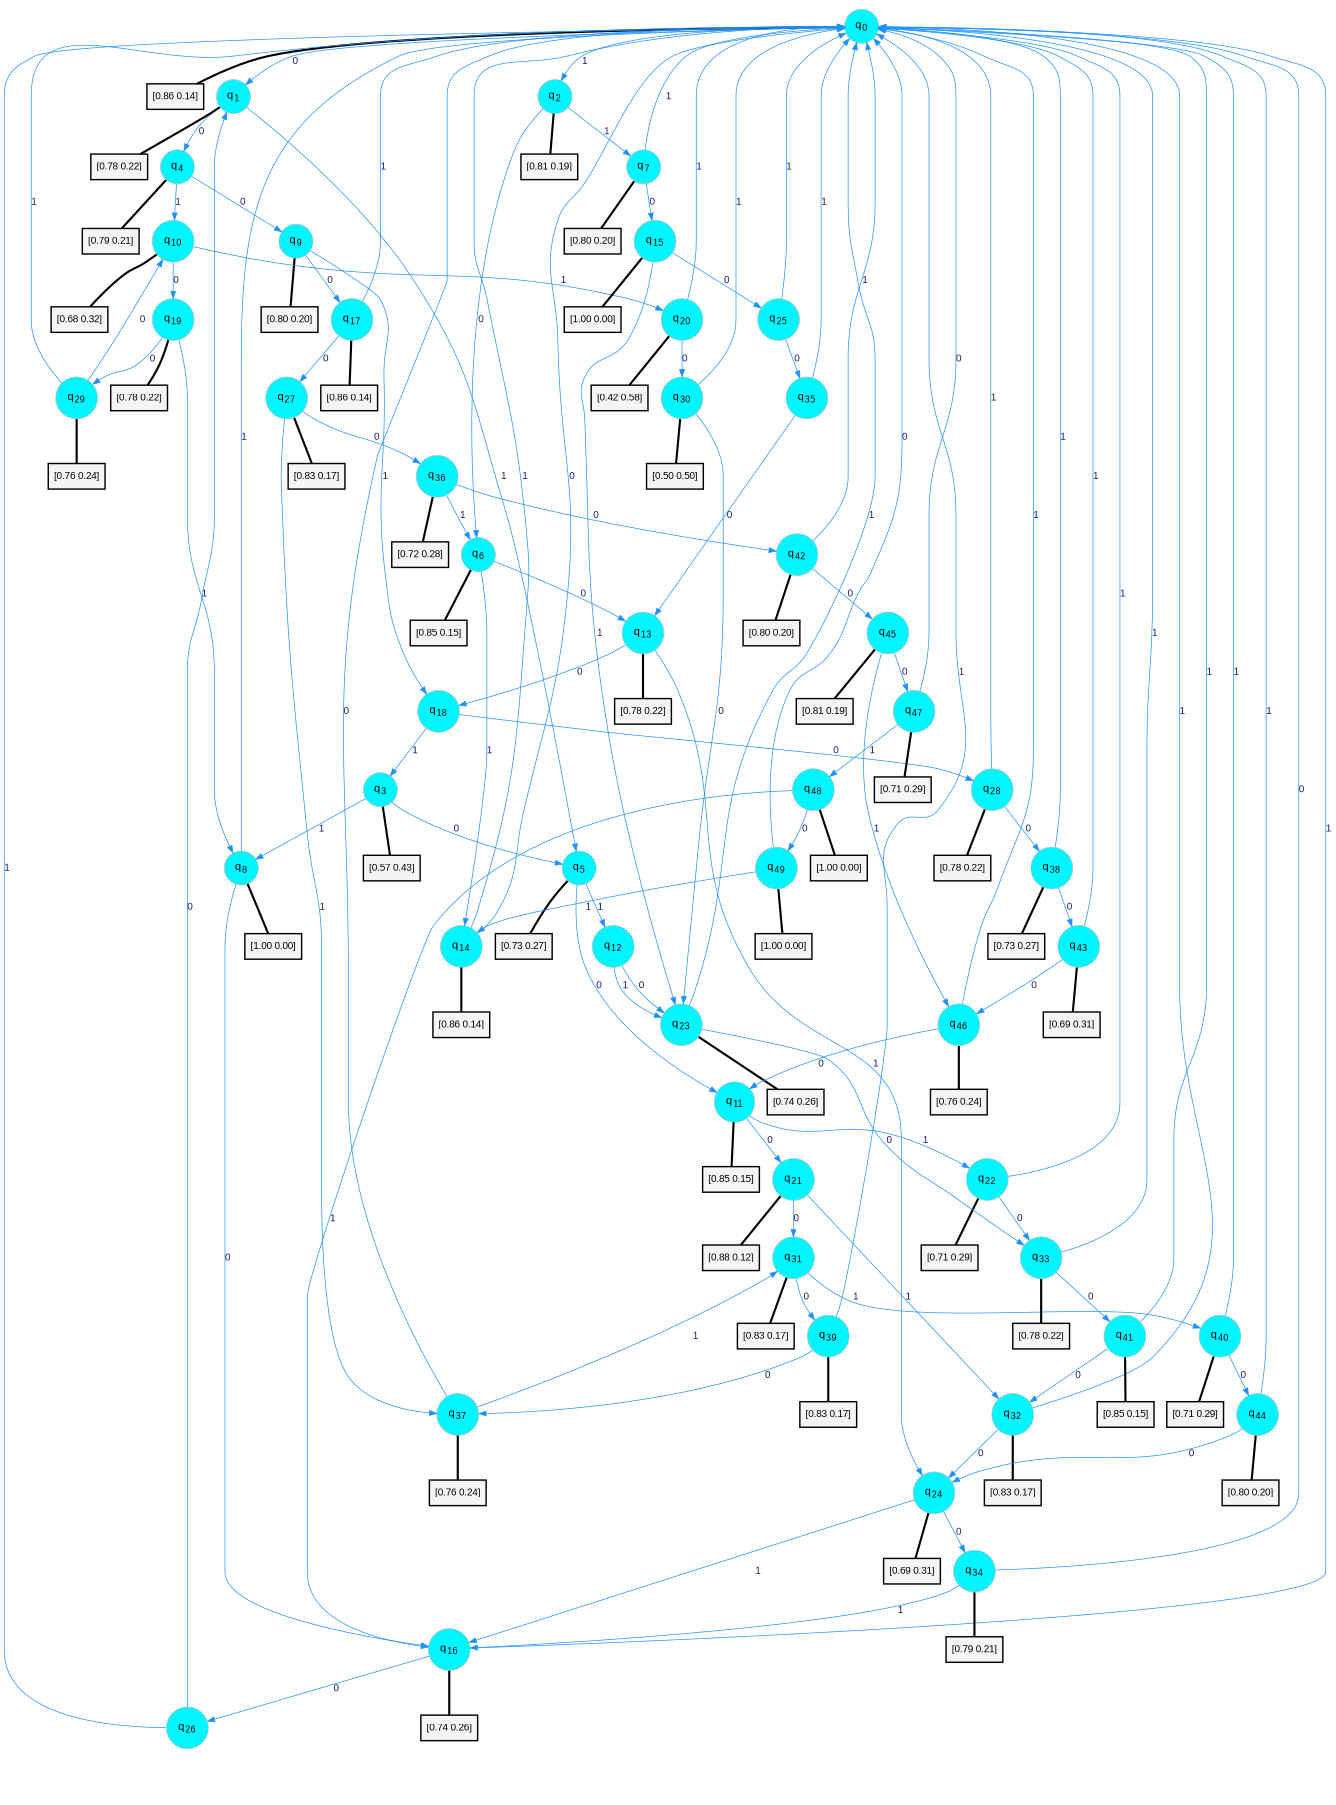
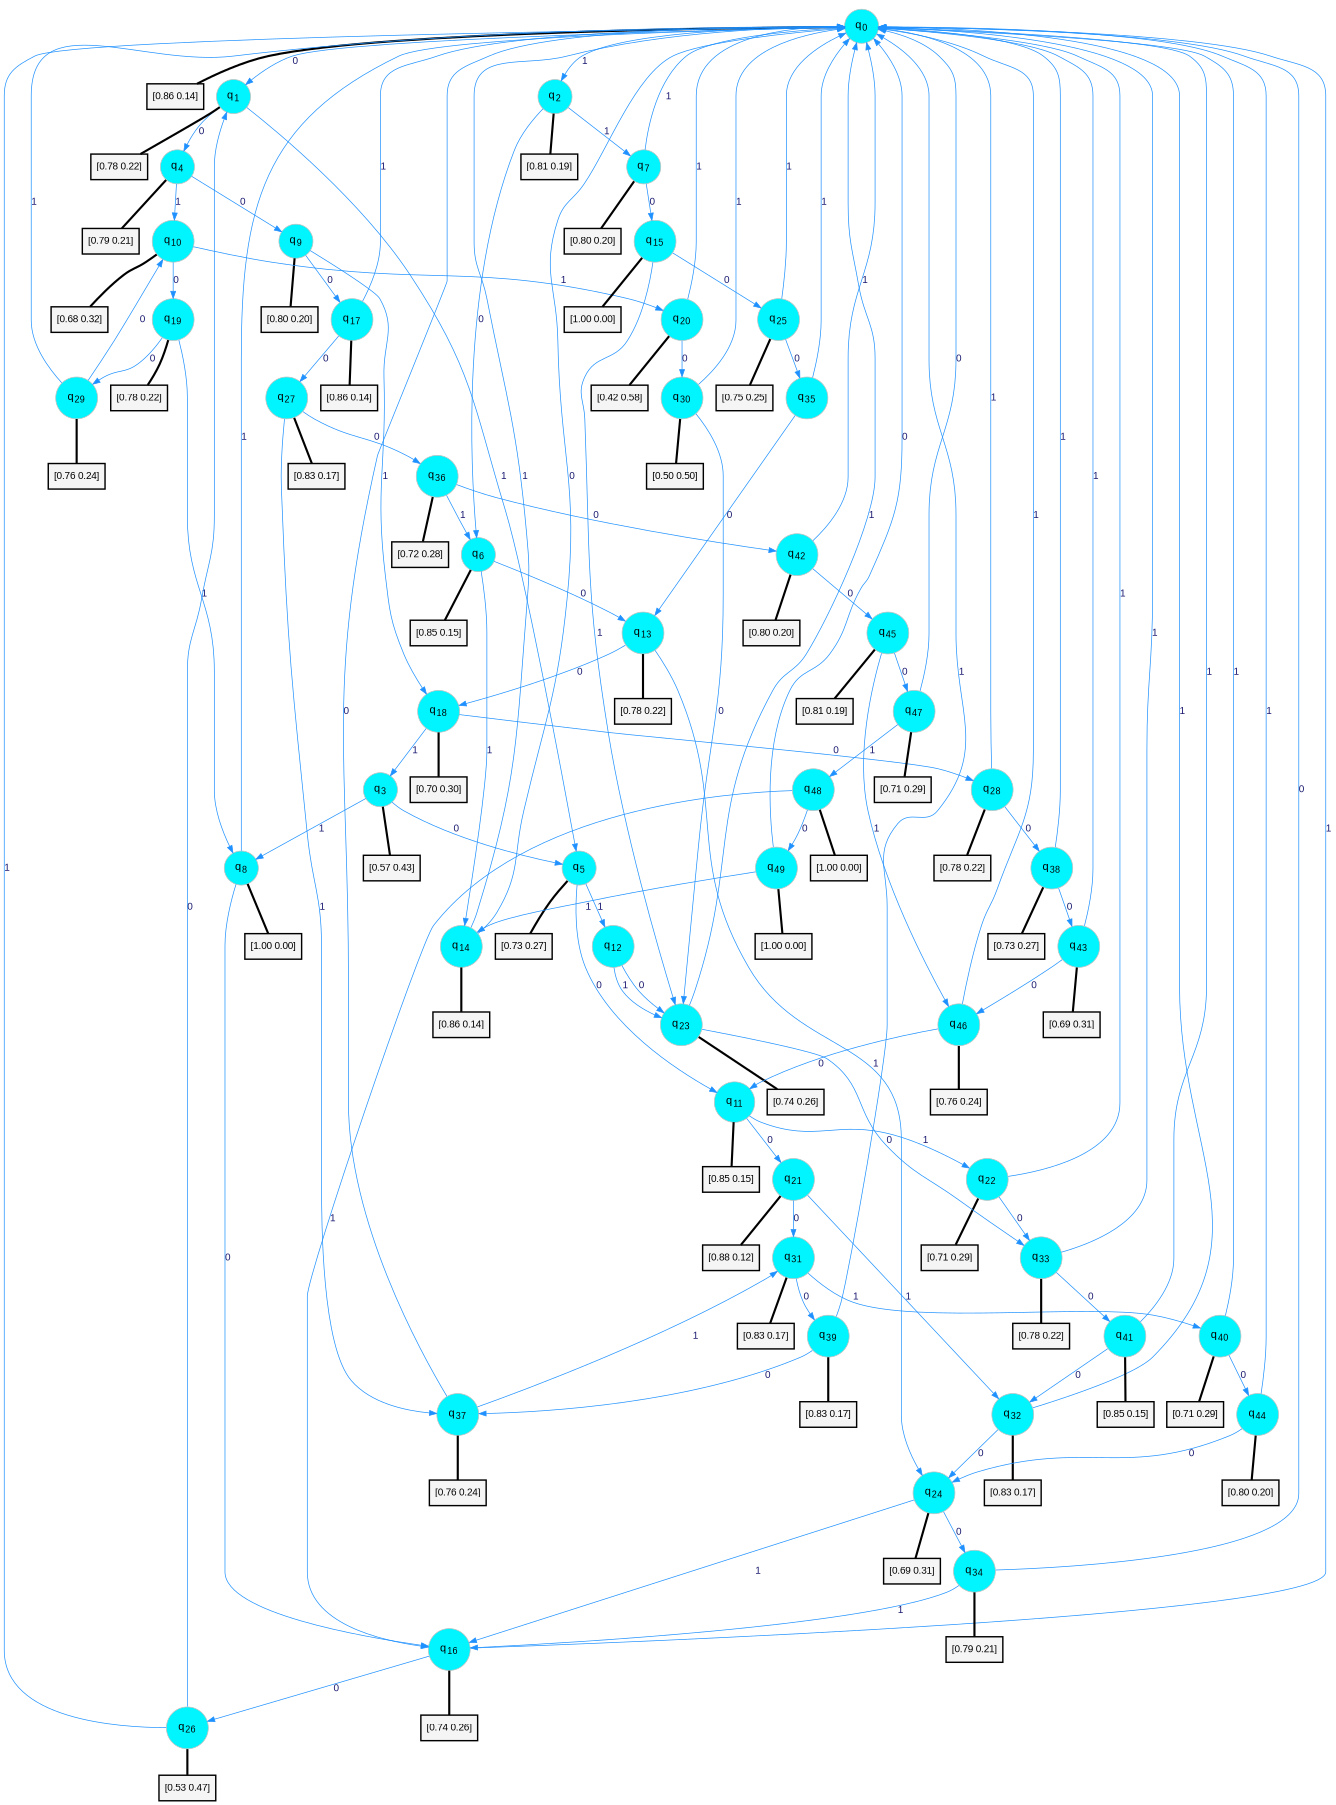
none -> (744, 398)
none -> (439, 790)
none -> (187, 1788)
